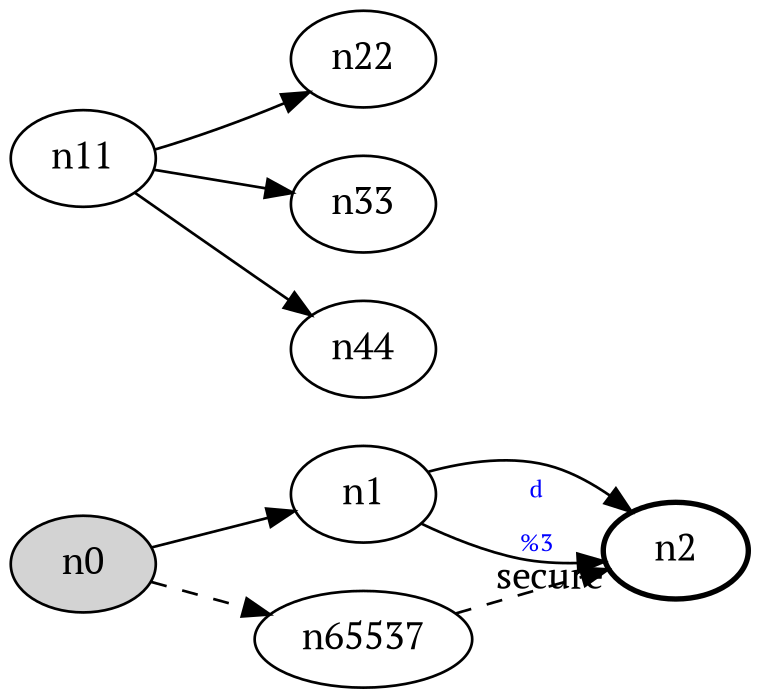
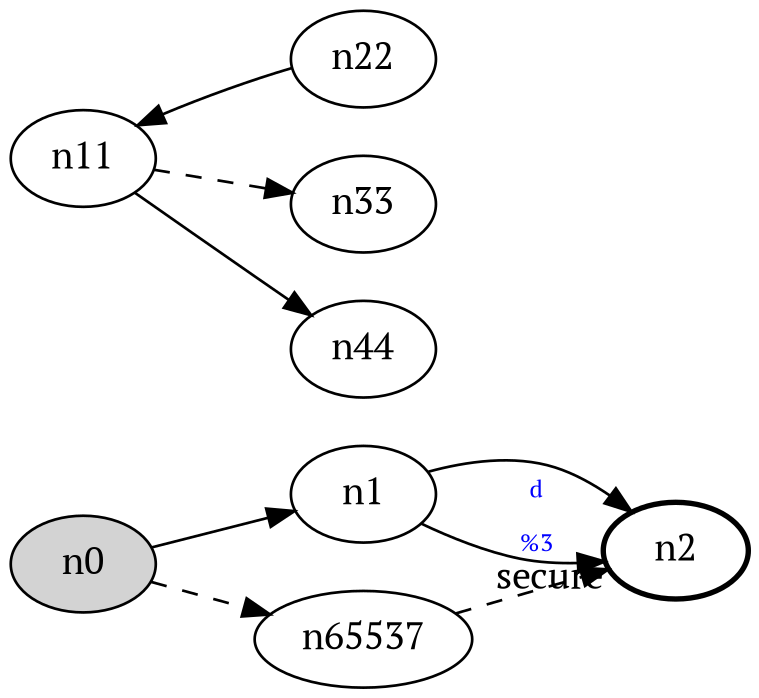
(220, 128) -> (227, 89)
(210, 179) -> (210, 179)
